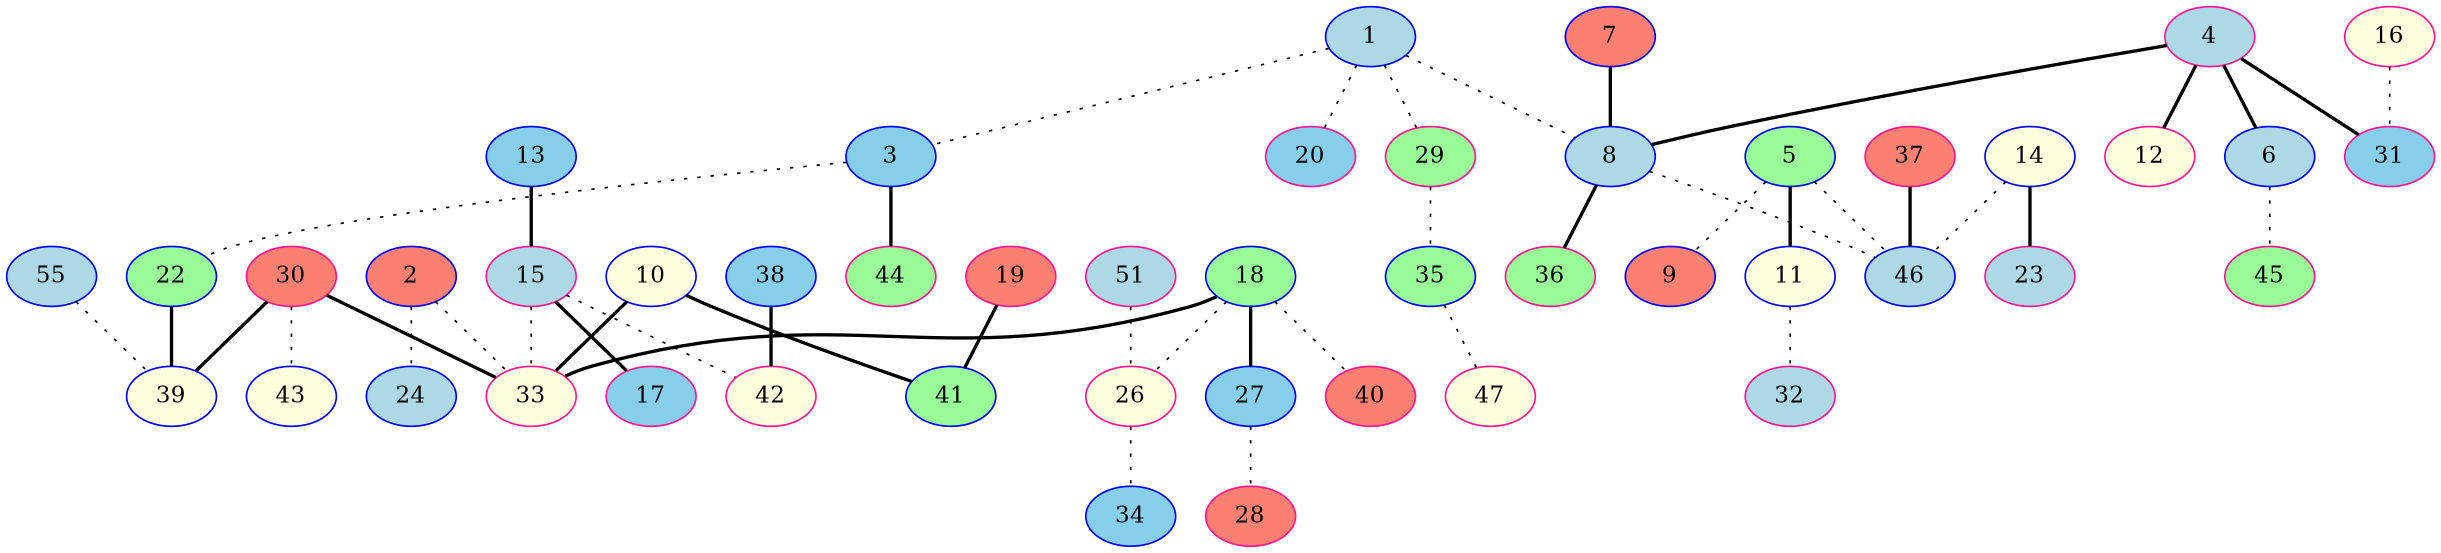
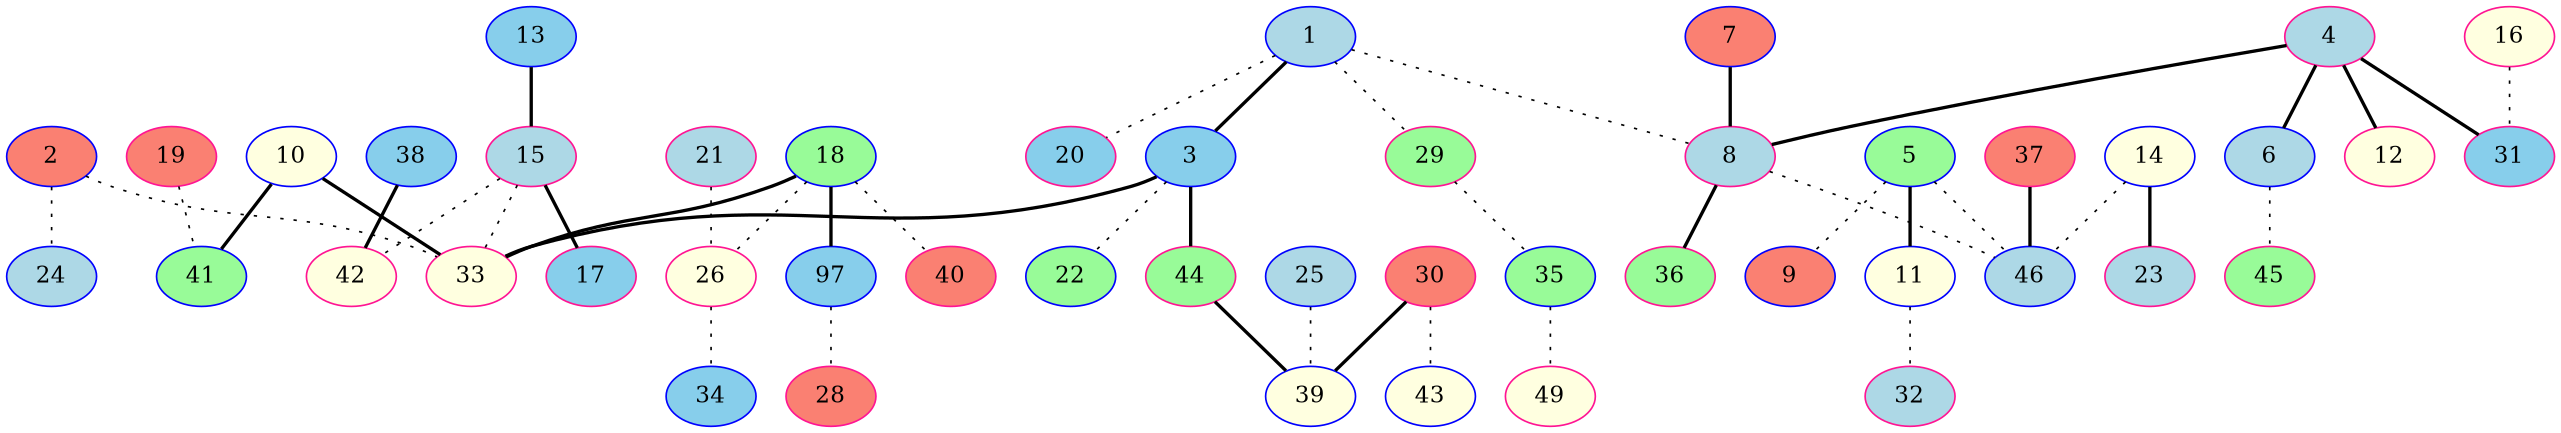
(1131, 97) -> (1251, 96)
(1610, 157) -> (1730, 157)
(52, 276) -> (1311, 276)
(1131, 276) -> (711, 157)
(986, 325) -> (187, 217)
(399, 330) -> (847, 217)
(172, 337) -> (1250, 336)
(1251, 396) -> (831, 276)
(1490, 396) -> (1550, 396)
